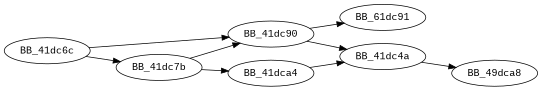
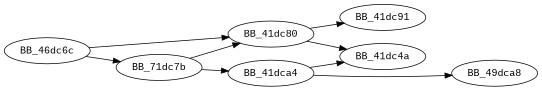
(383, 17) -> (383, 17)
(271, 34) -> (271, 34)
(47, 51) -> (47, 51)
(435, 64) -> (379, 77)
(159, 67) -> (159, 67)
